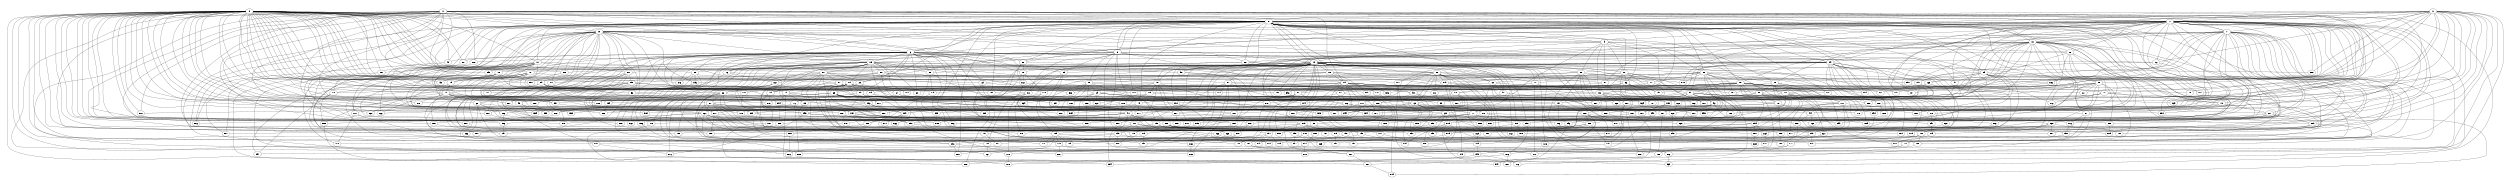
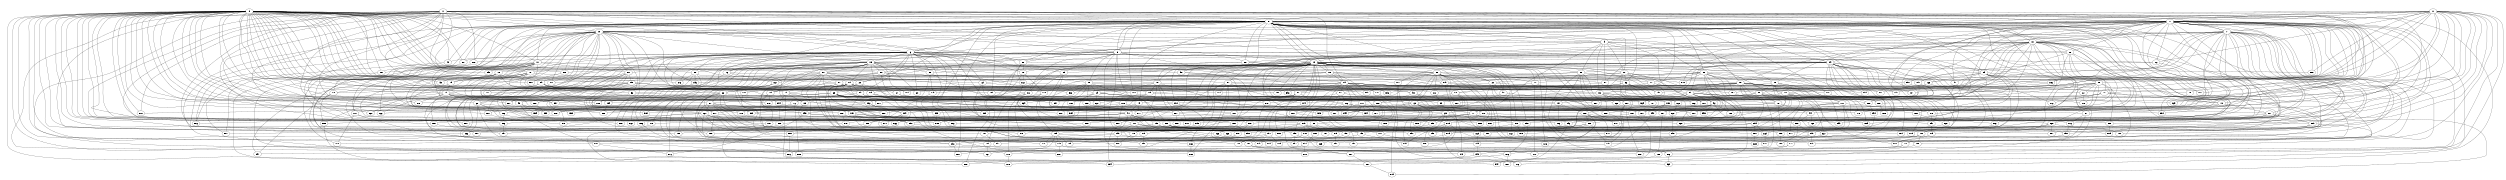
none -> (2083, 103)
none -> (1248, 134)
